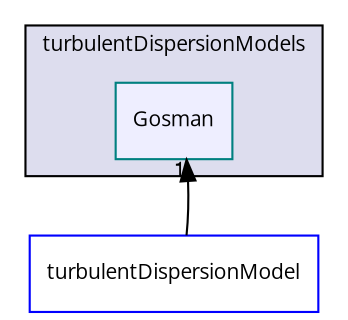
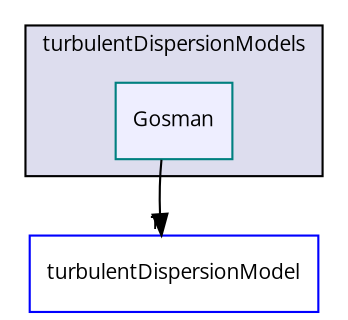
(188, 208) -> (160, 190)
